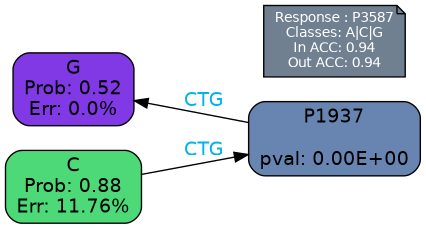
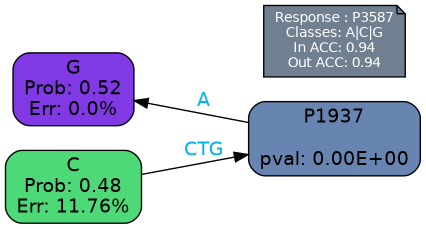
(204, 101) -> (204, 101)
(73, 187) -> (73, 187)
